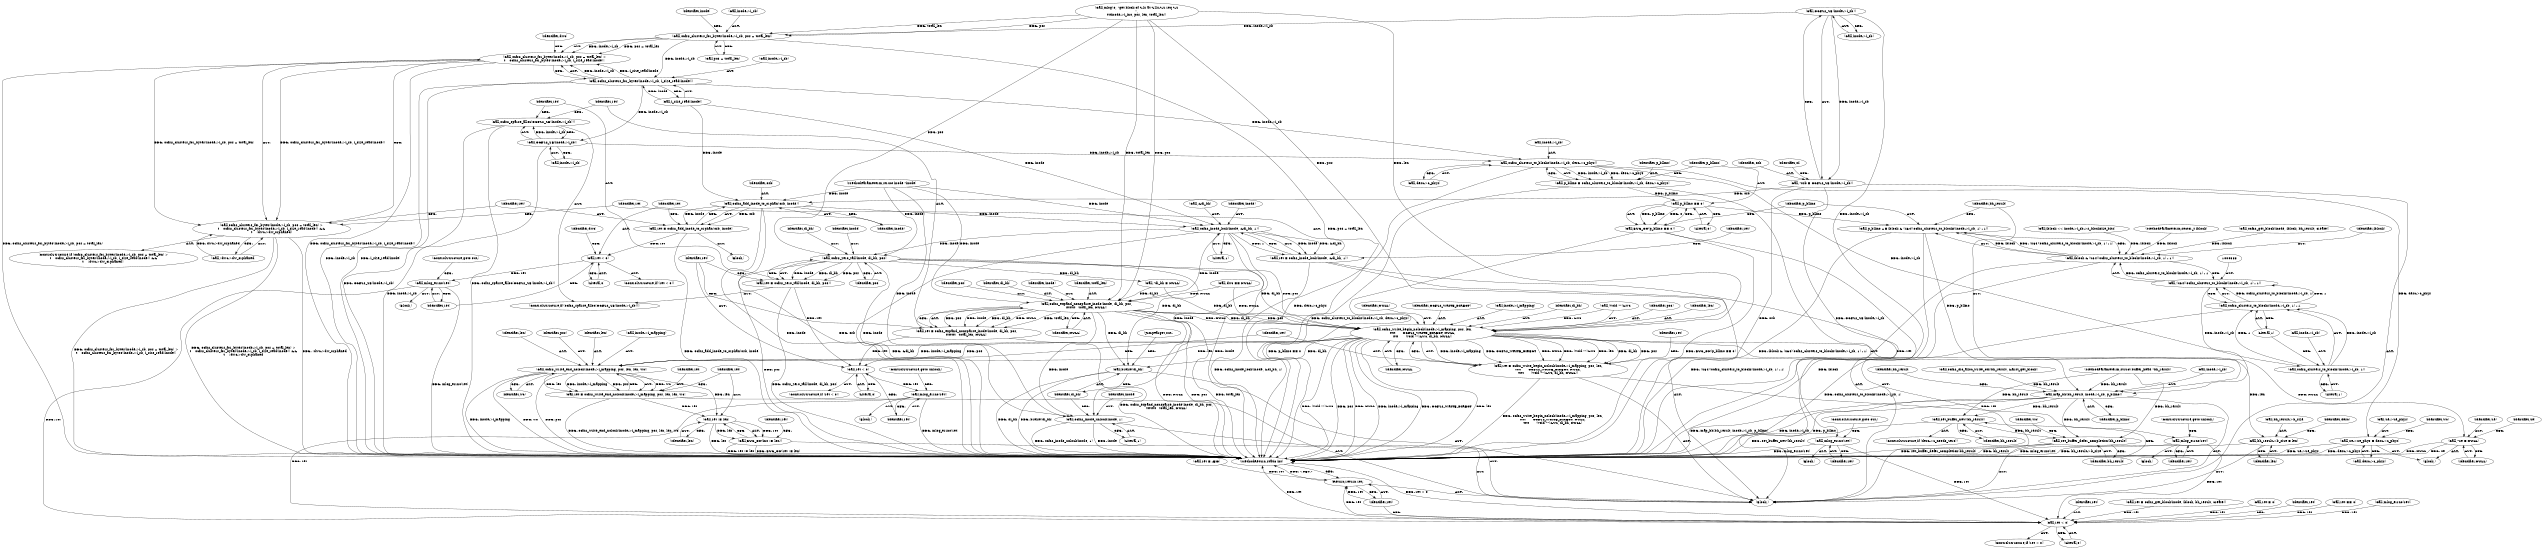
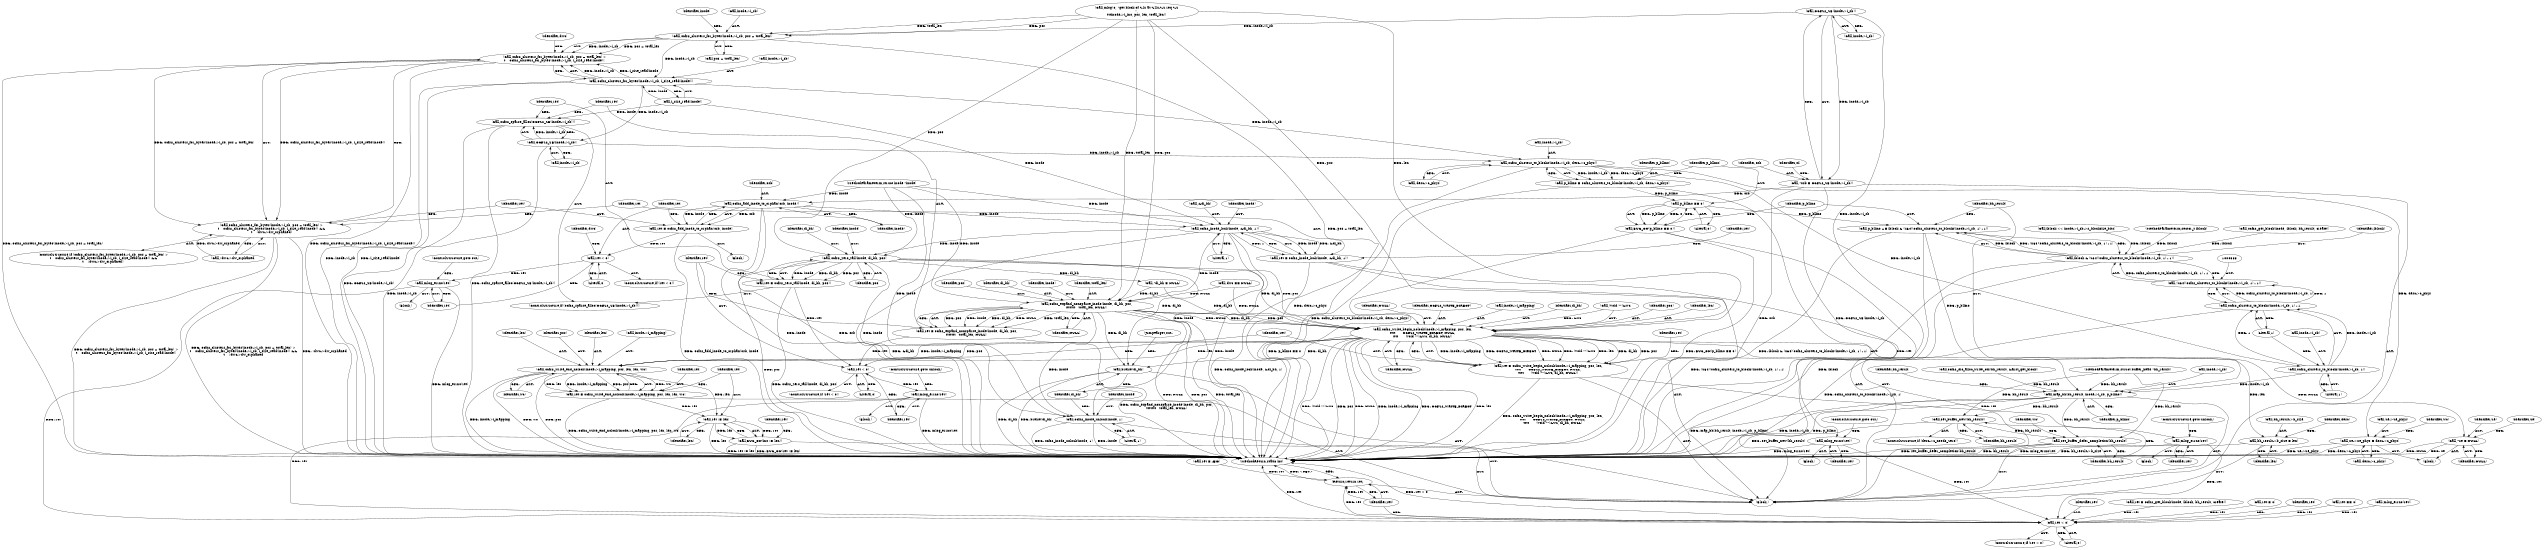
(703, 161) -> (613, 111)
(2247, 368) -> (2218, 385)
